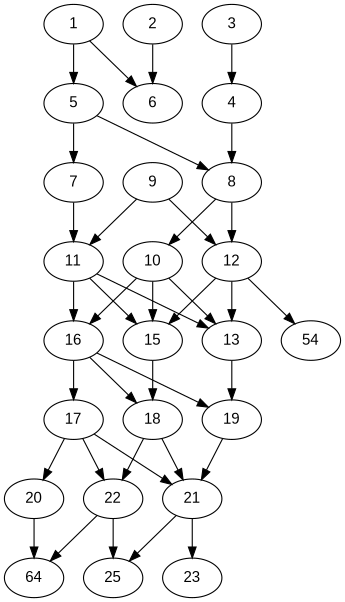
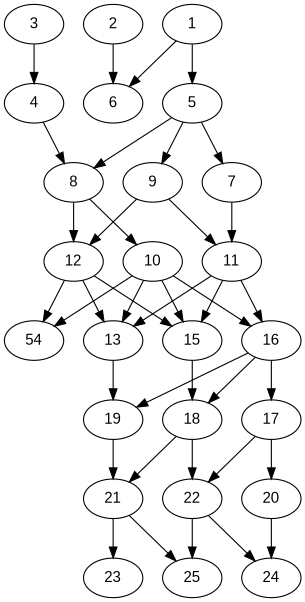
none -> (175, 138)
none -> (100, 297)
(127, 455) -> none
(34, 578) -> (271, 578)
